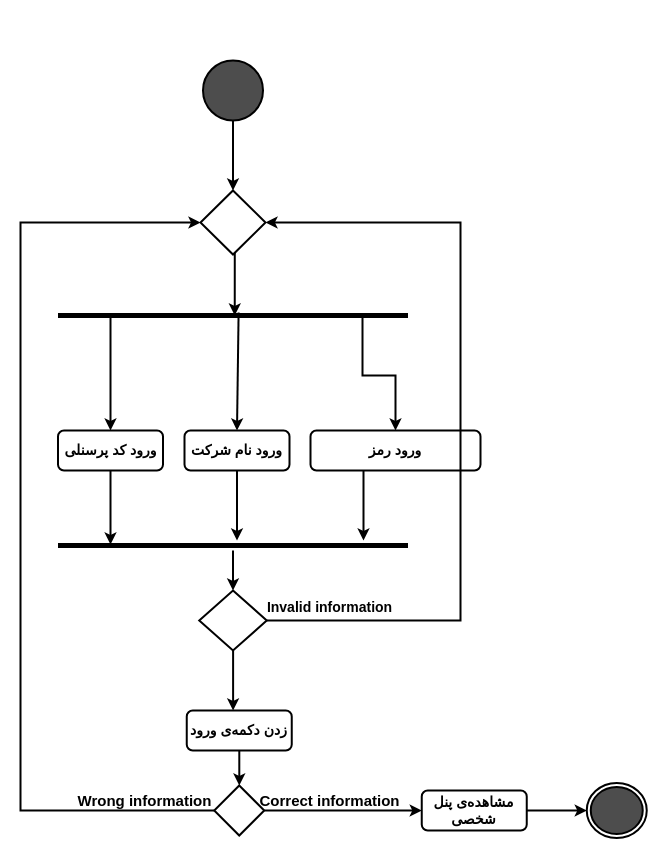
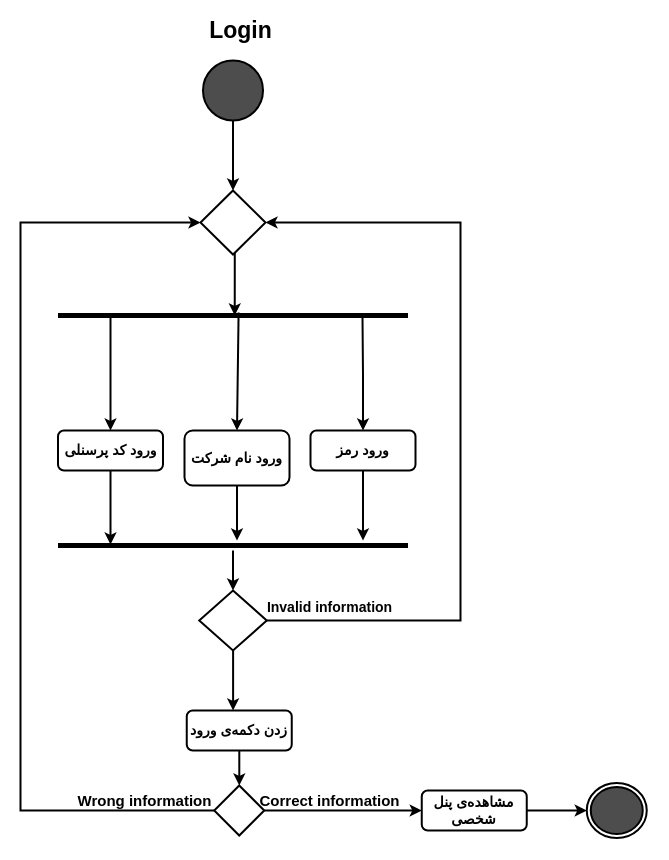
none -> (241, 31)
(237, 451) -> (237, 458)
(396, 451) -> (363, 451)
